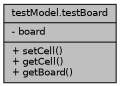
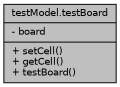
(43, 73) -> (44, 73)
